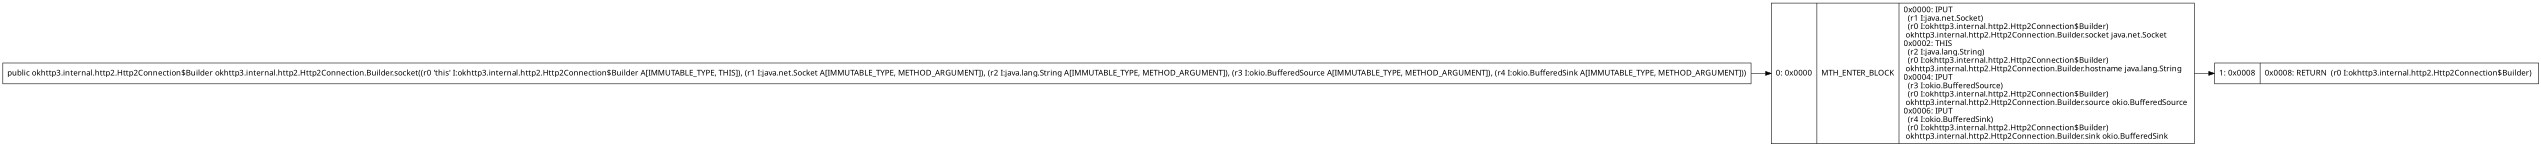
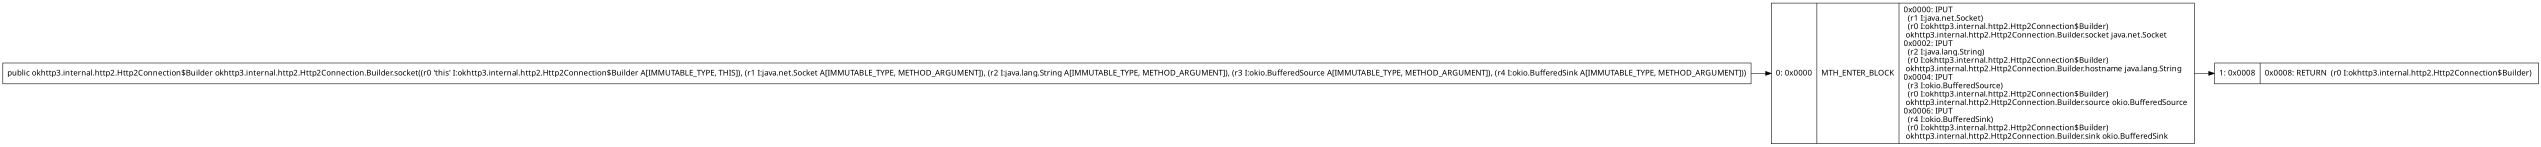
(1930, 44) -> (1930, 44)
